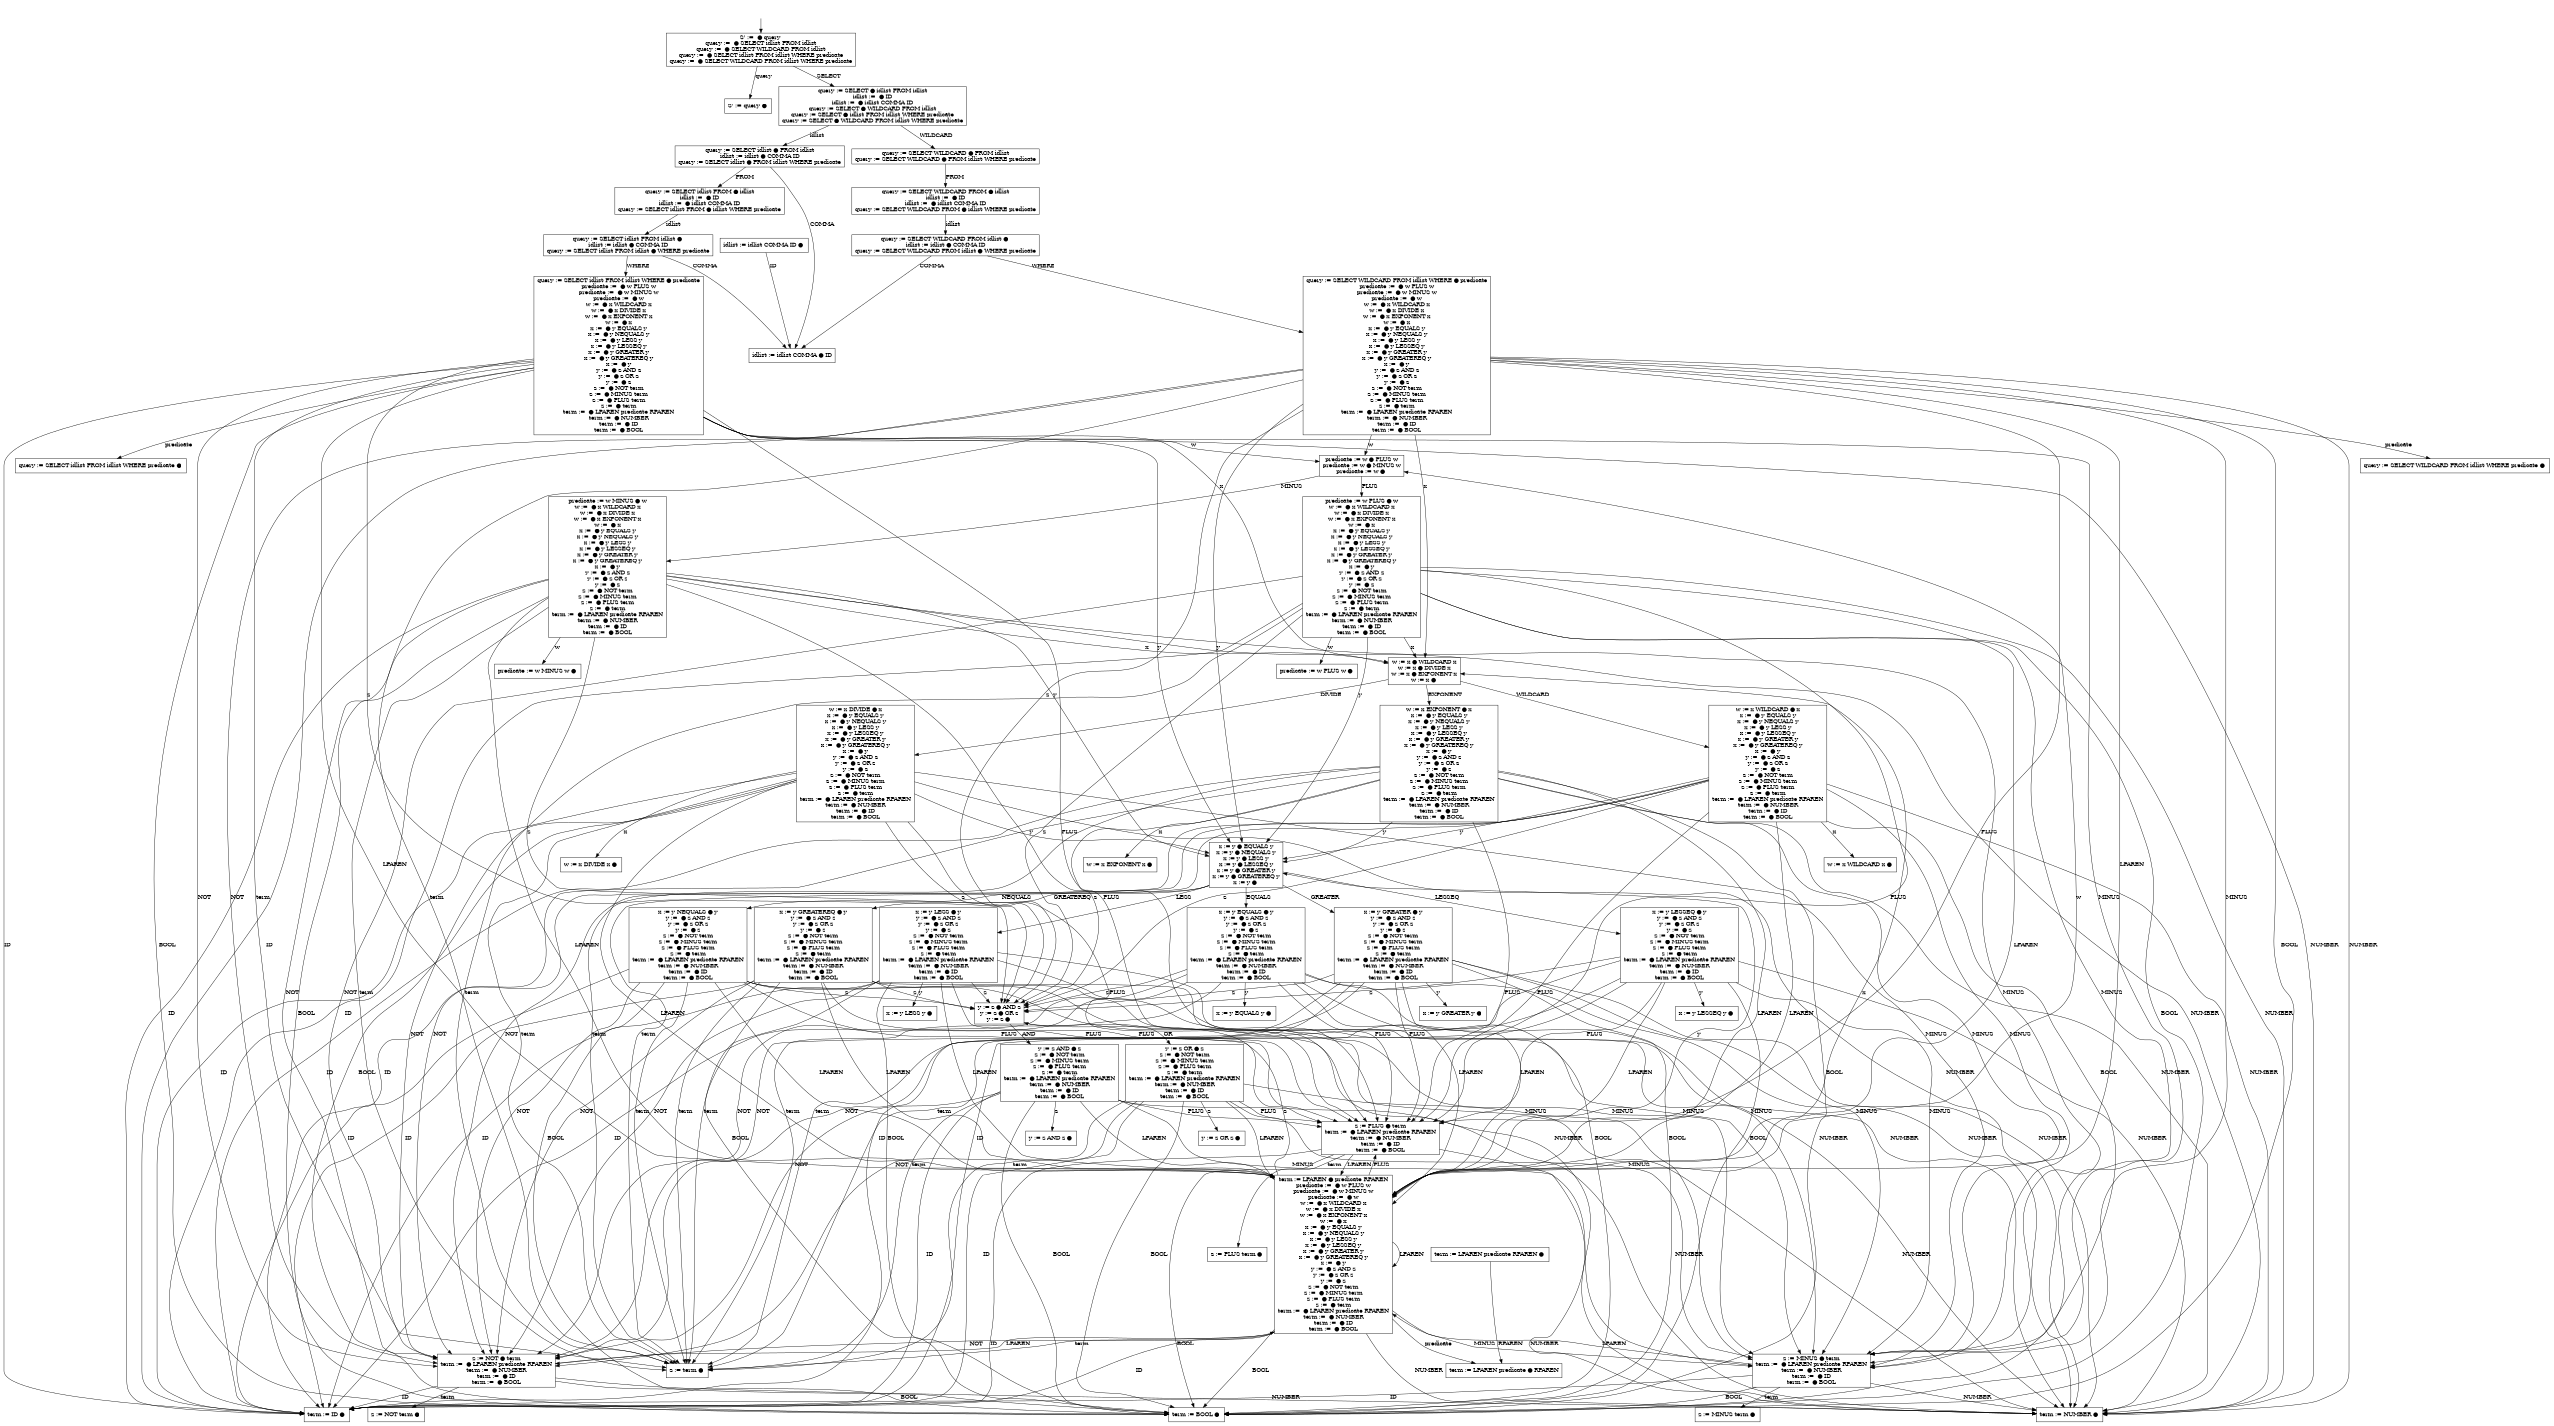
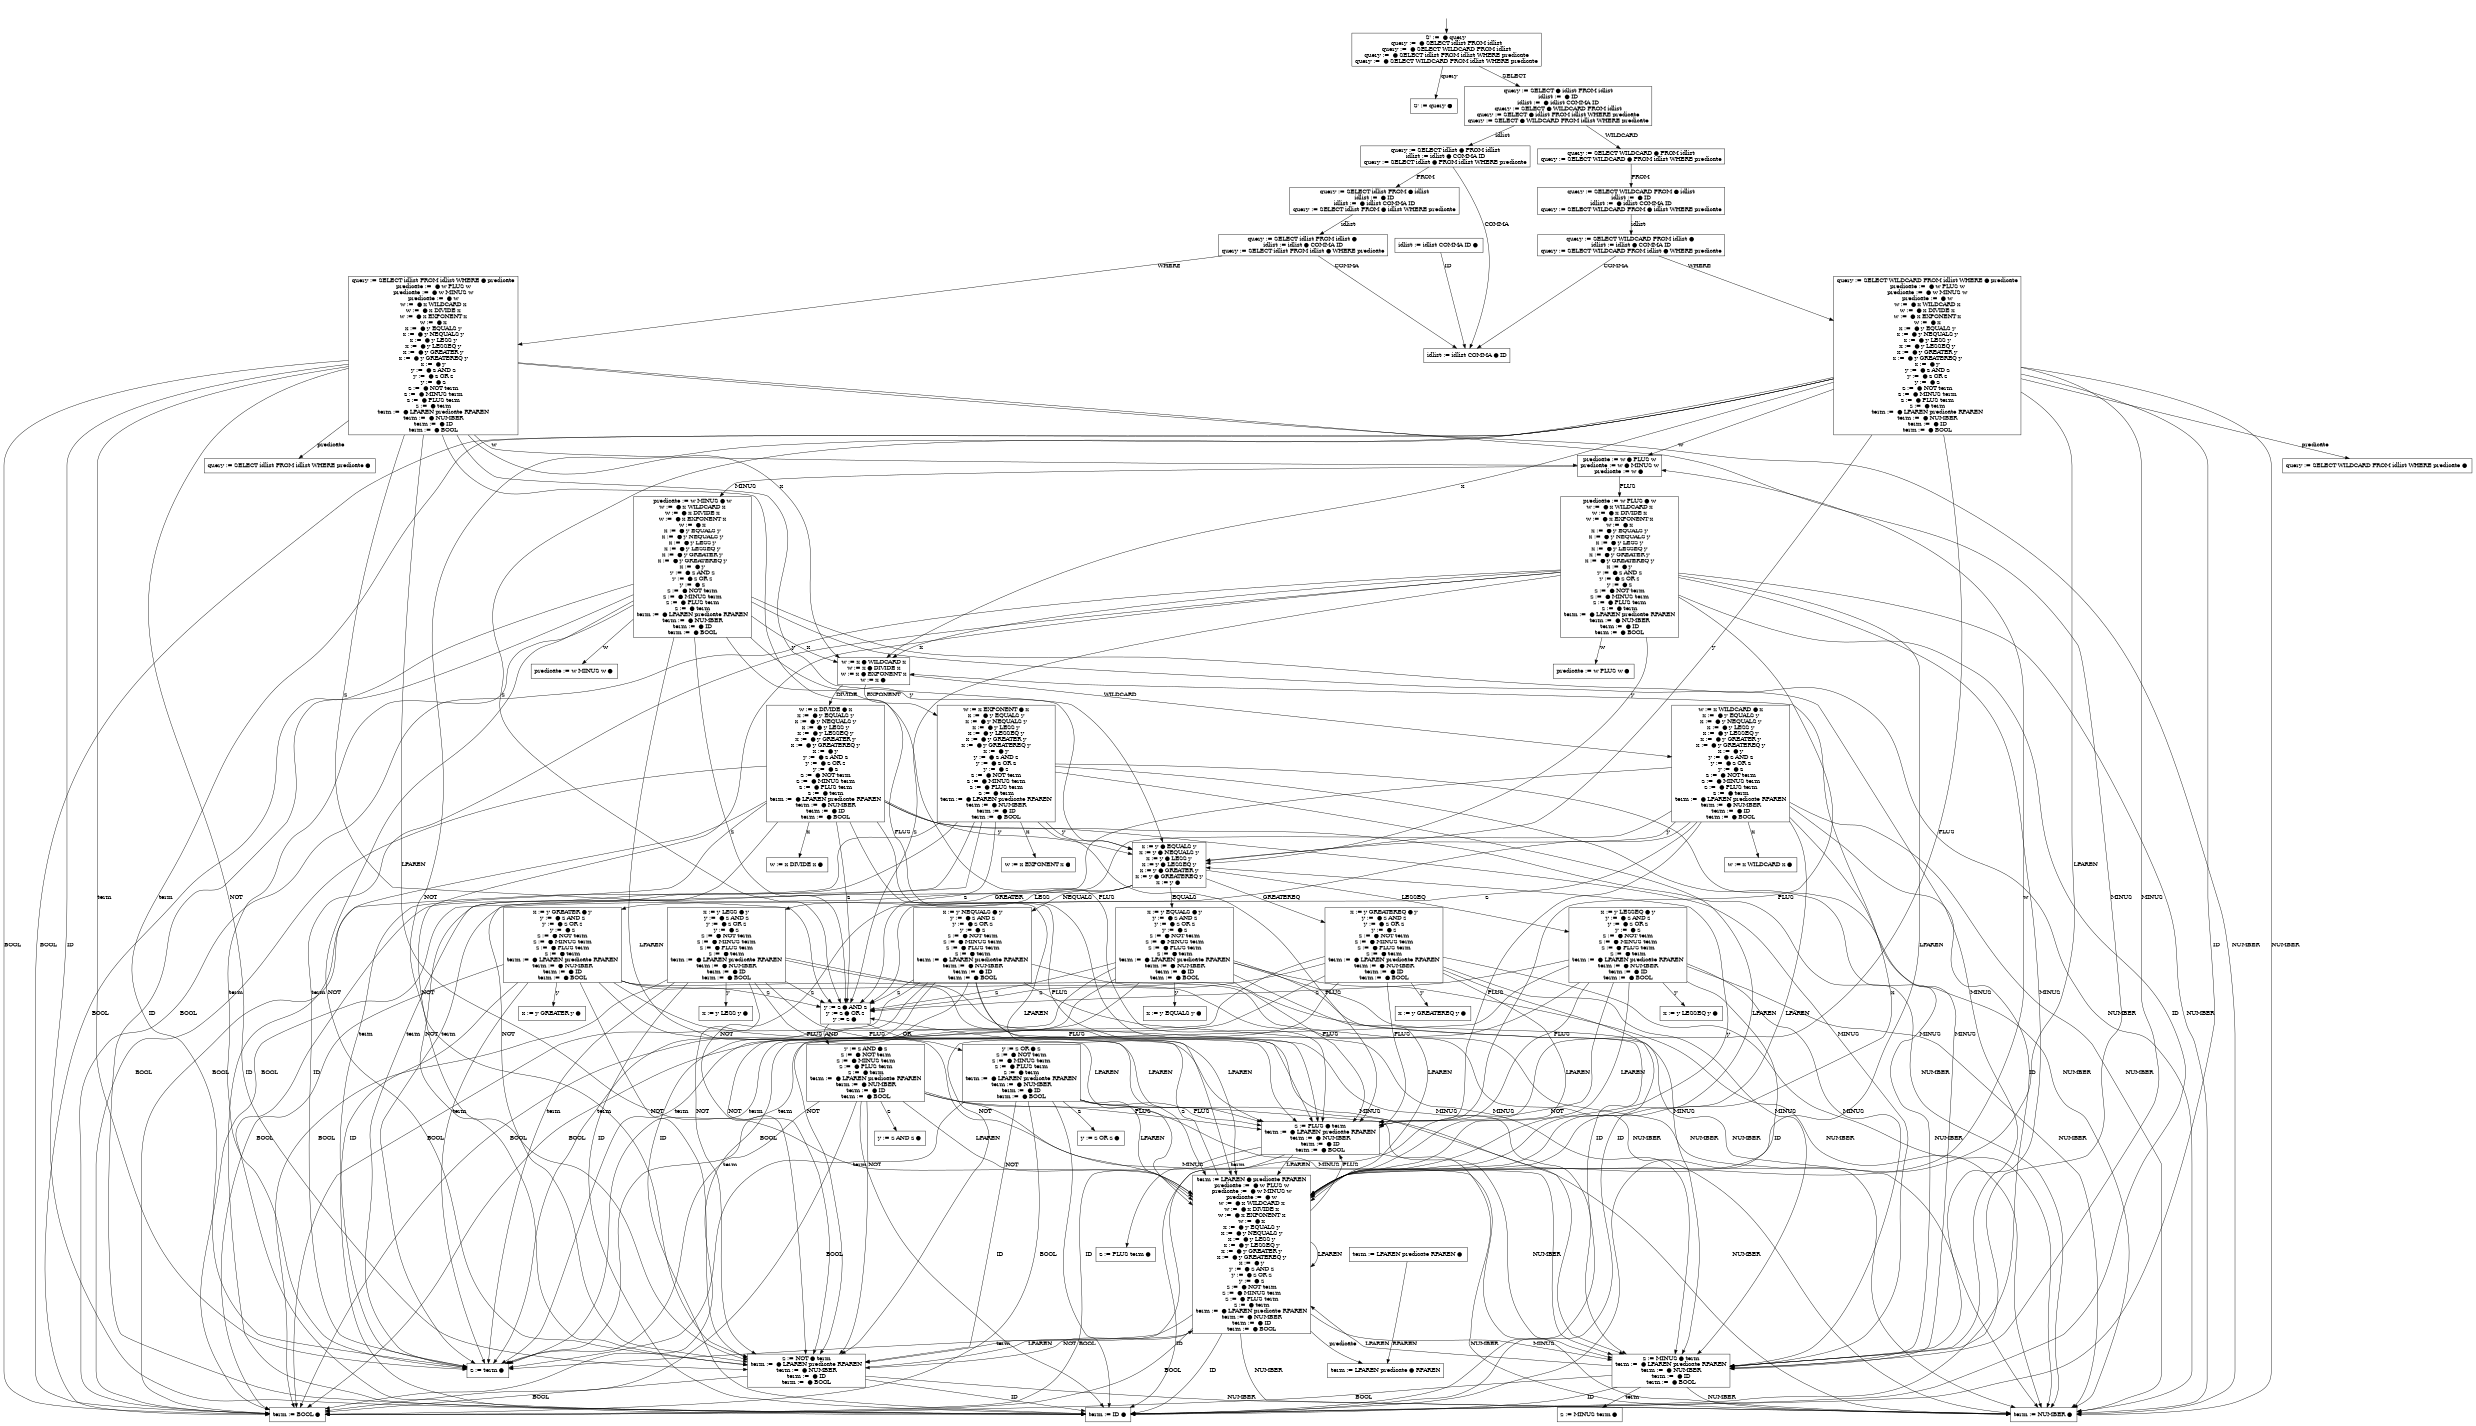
none -> (1433, 1013)
(396, 1415) -> none
